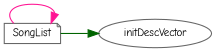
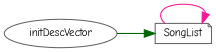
(74, 33) -> (131, 33)
